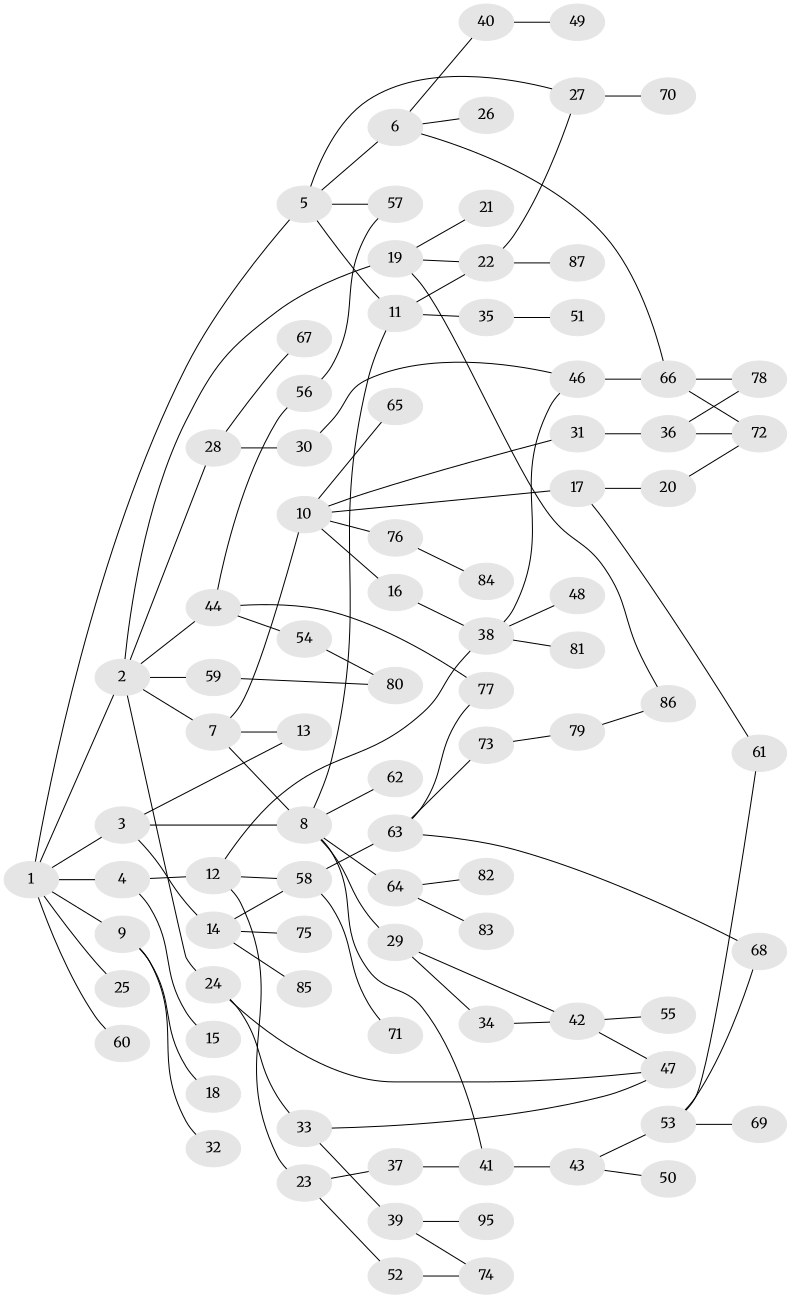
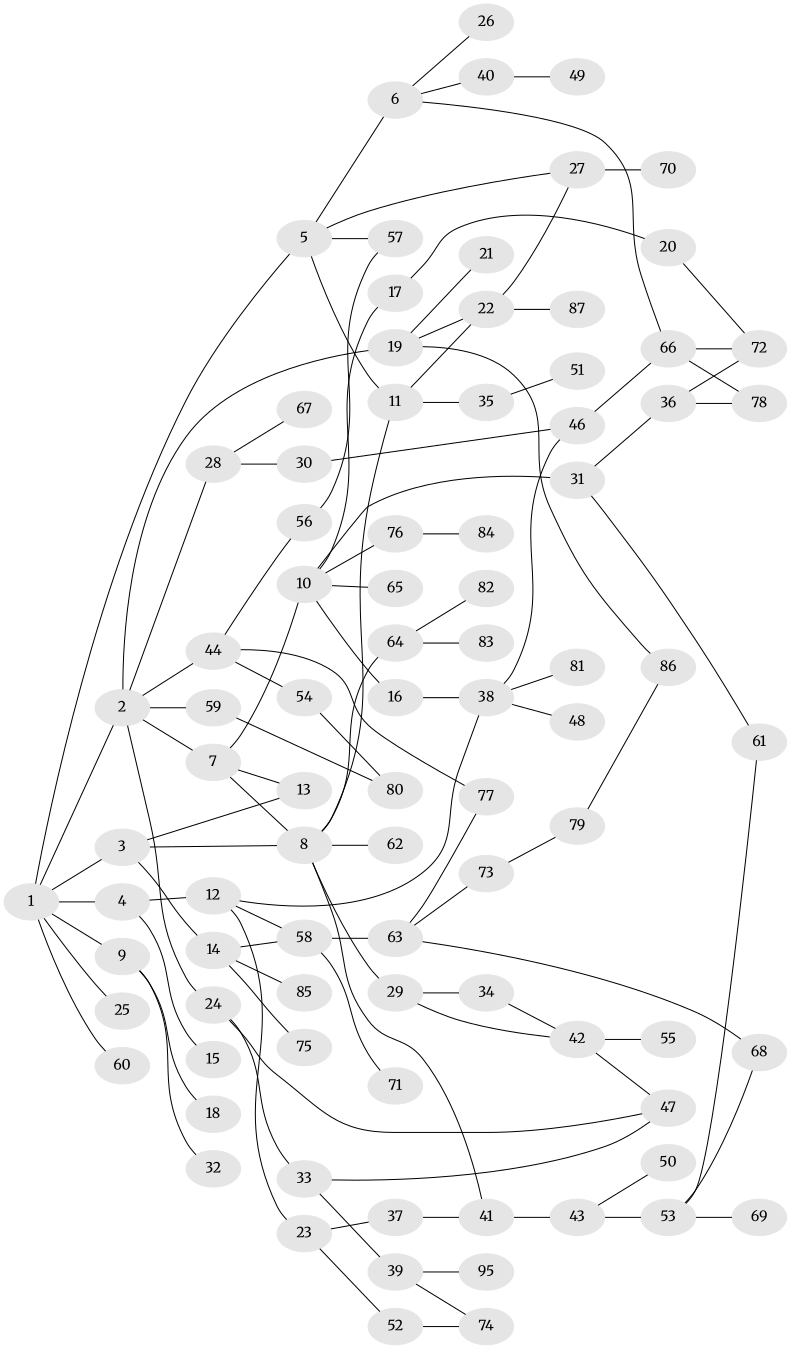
(673, 619) -> (674, 608)
